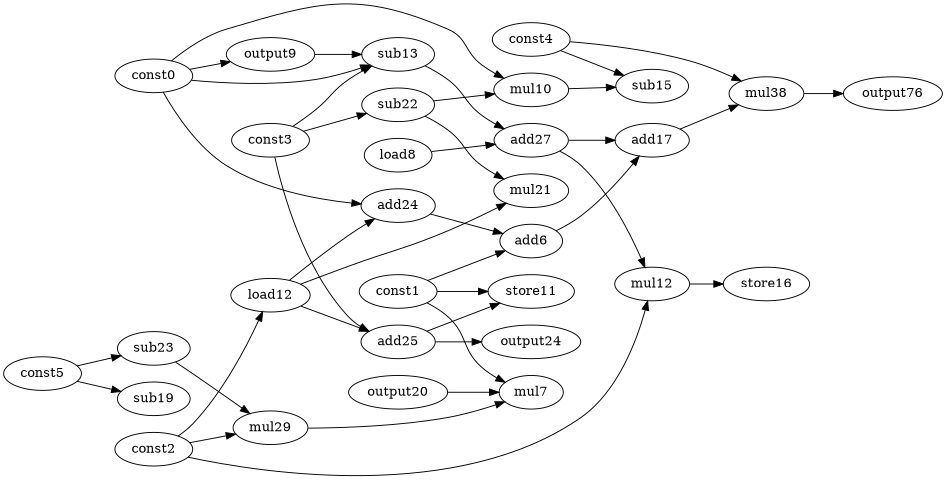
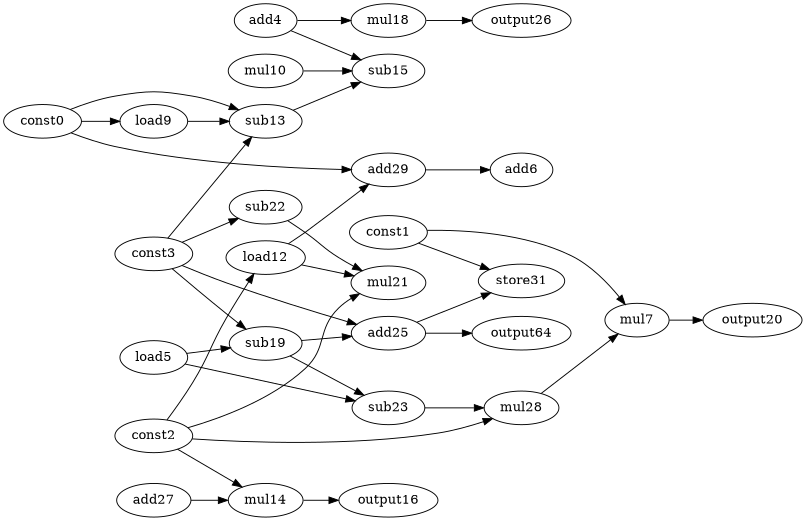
(339, 4) -> none
(531, 39) -> (266, 21)
(271, 54) -> (154, 121)
(460, 92) -> (323, 98)
(766, 94) -> (388, 21)
(893, 94) -> (522, 21)
(458, 98) -> none
(652, 140) -> none
(398, 155) -> none
(398, 206) -> (388, 170)
(462, 267) -> none
(652, 284) -> (266, 500)
(766, 284) -> (388, 500)
(531, 291) -> (522, 281)
none -> (205, 296)
(330, 317) -> (316, 339)
(531, 342) -> (522, 333)
none -> (323, 373)
(43, 374) -> (154, 357)
none -> (292, 380)
(469, 392) -> (681, 320)
(271, 428) -> (522, 408)
